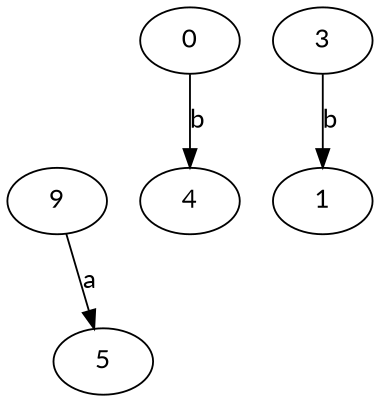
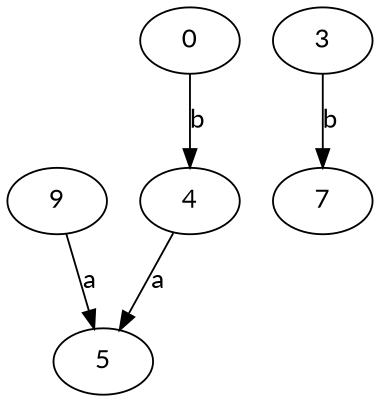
(323, 201) -> (323, 201)
none -> (151, 273)
